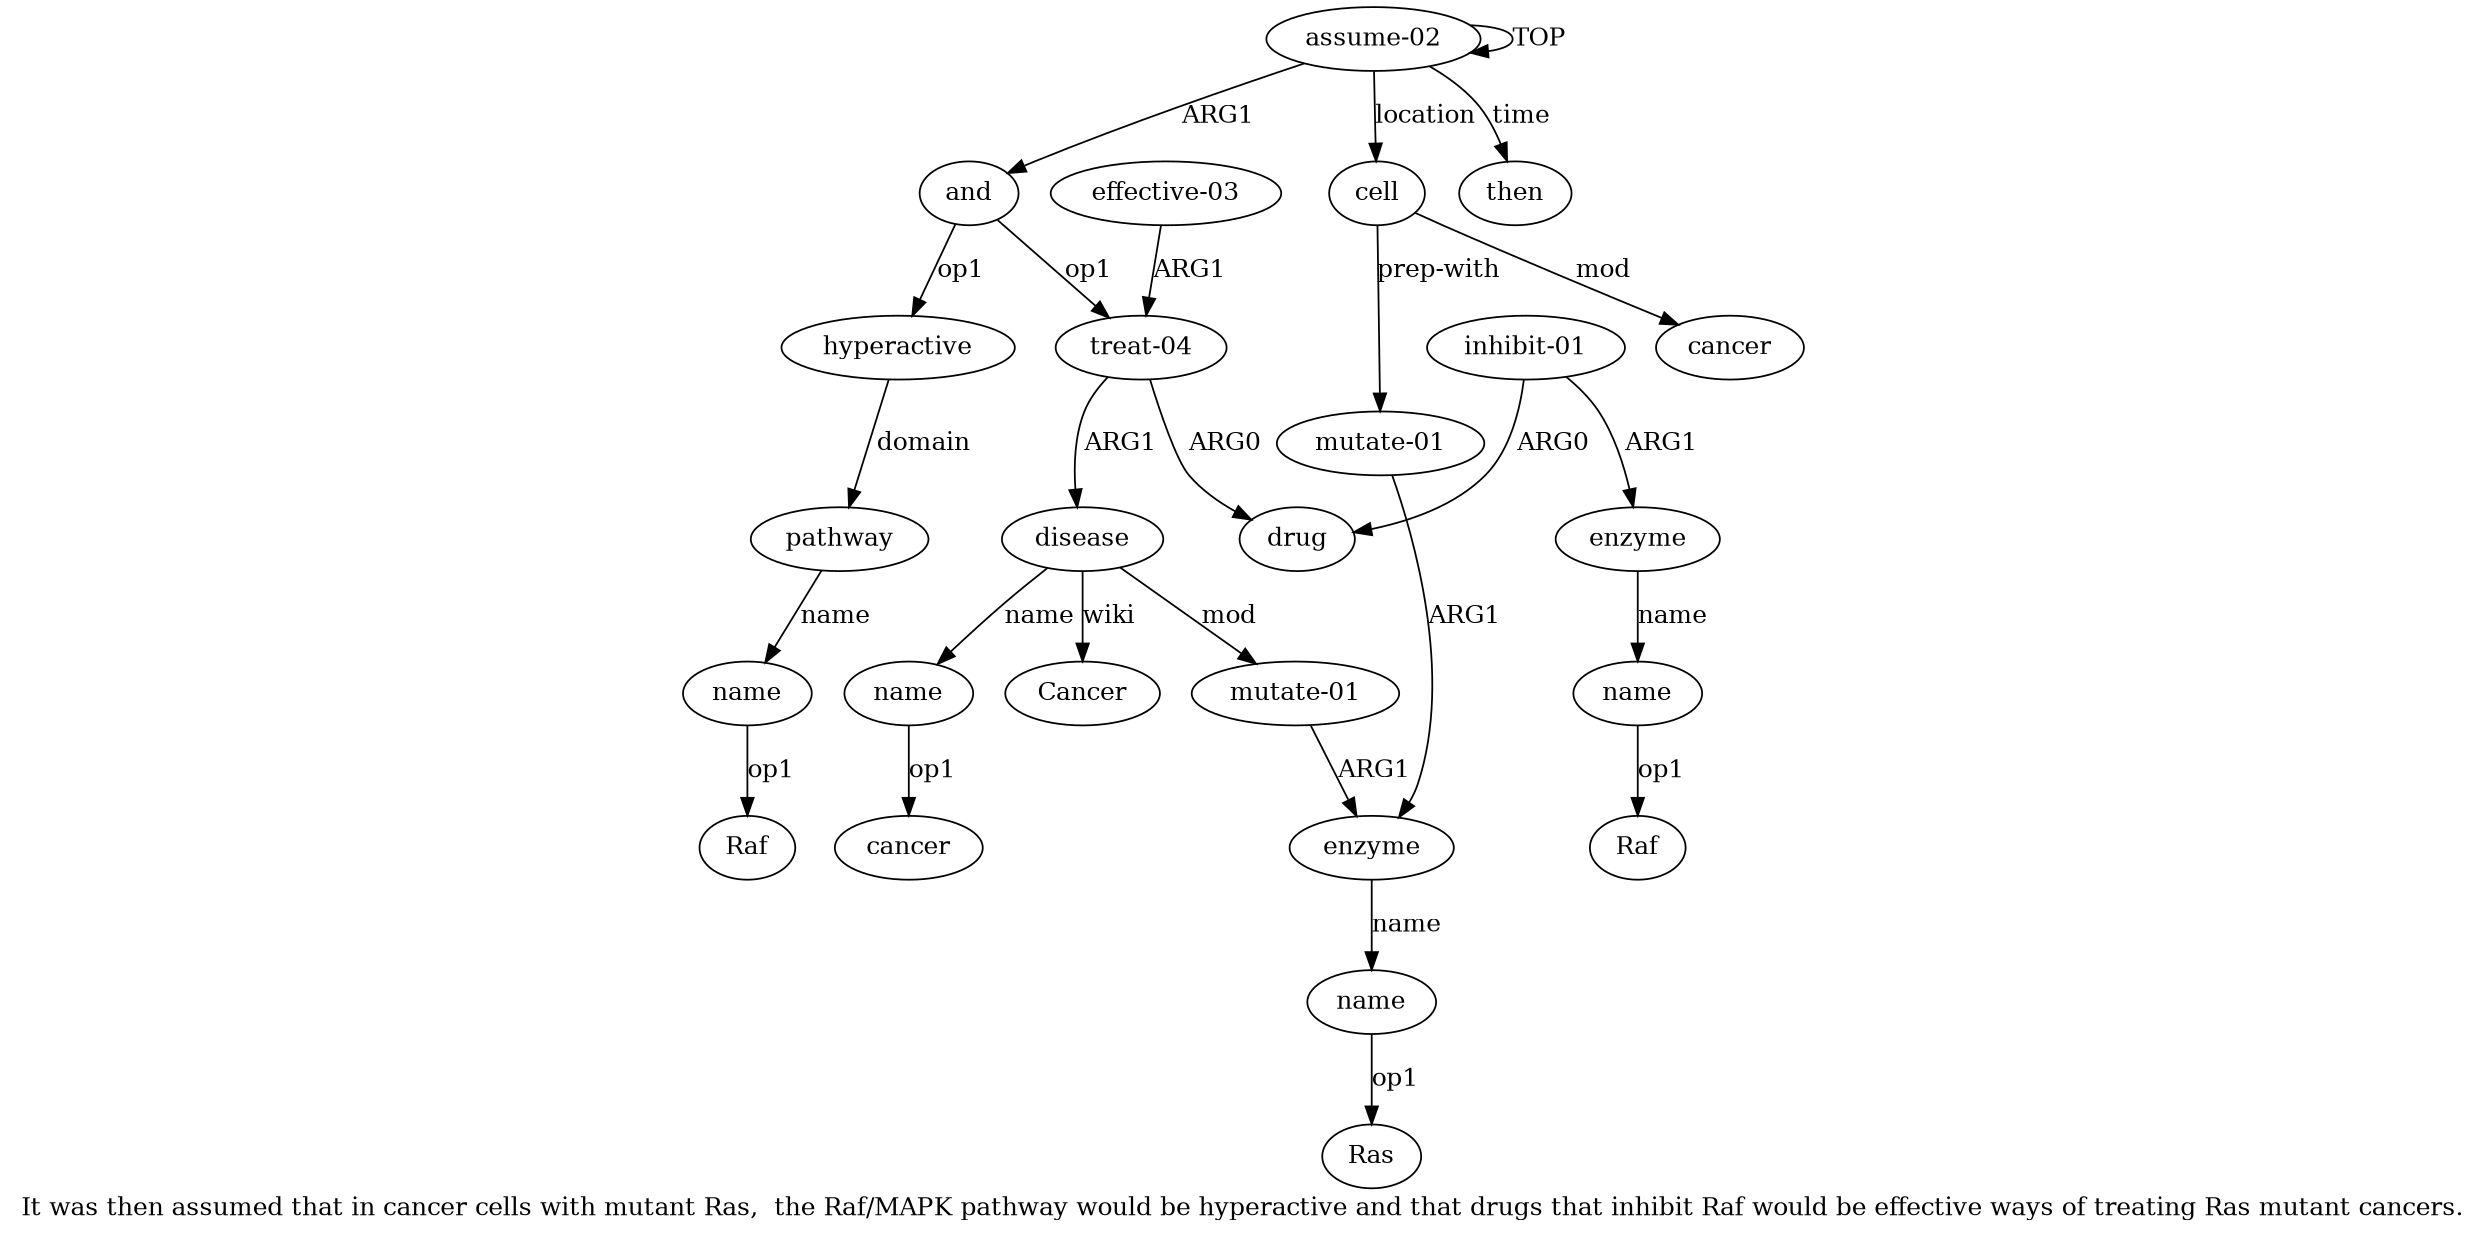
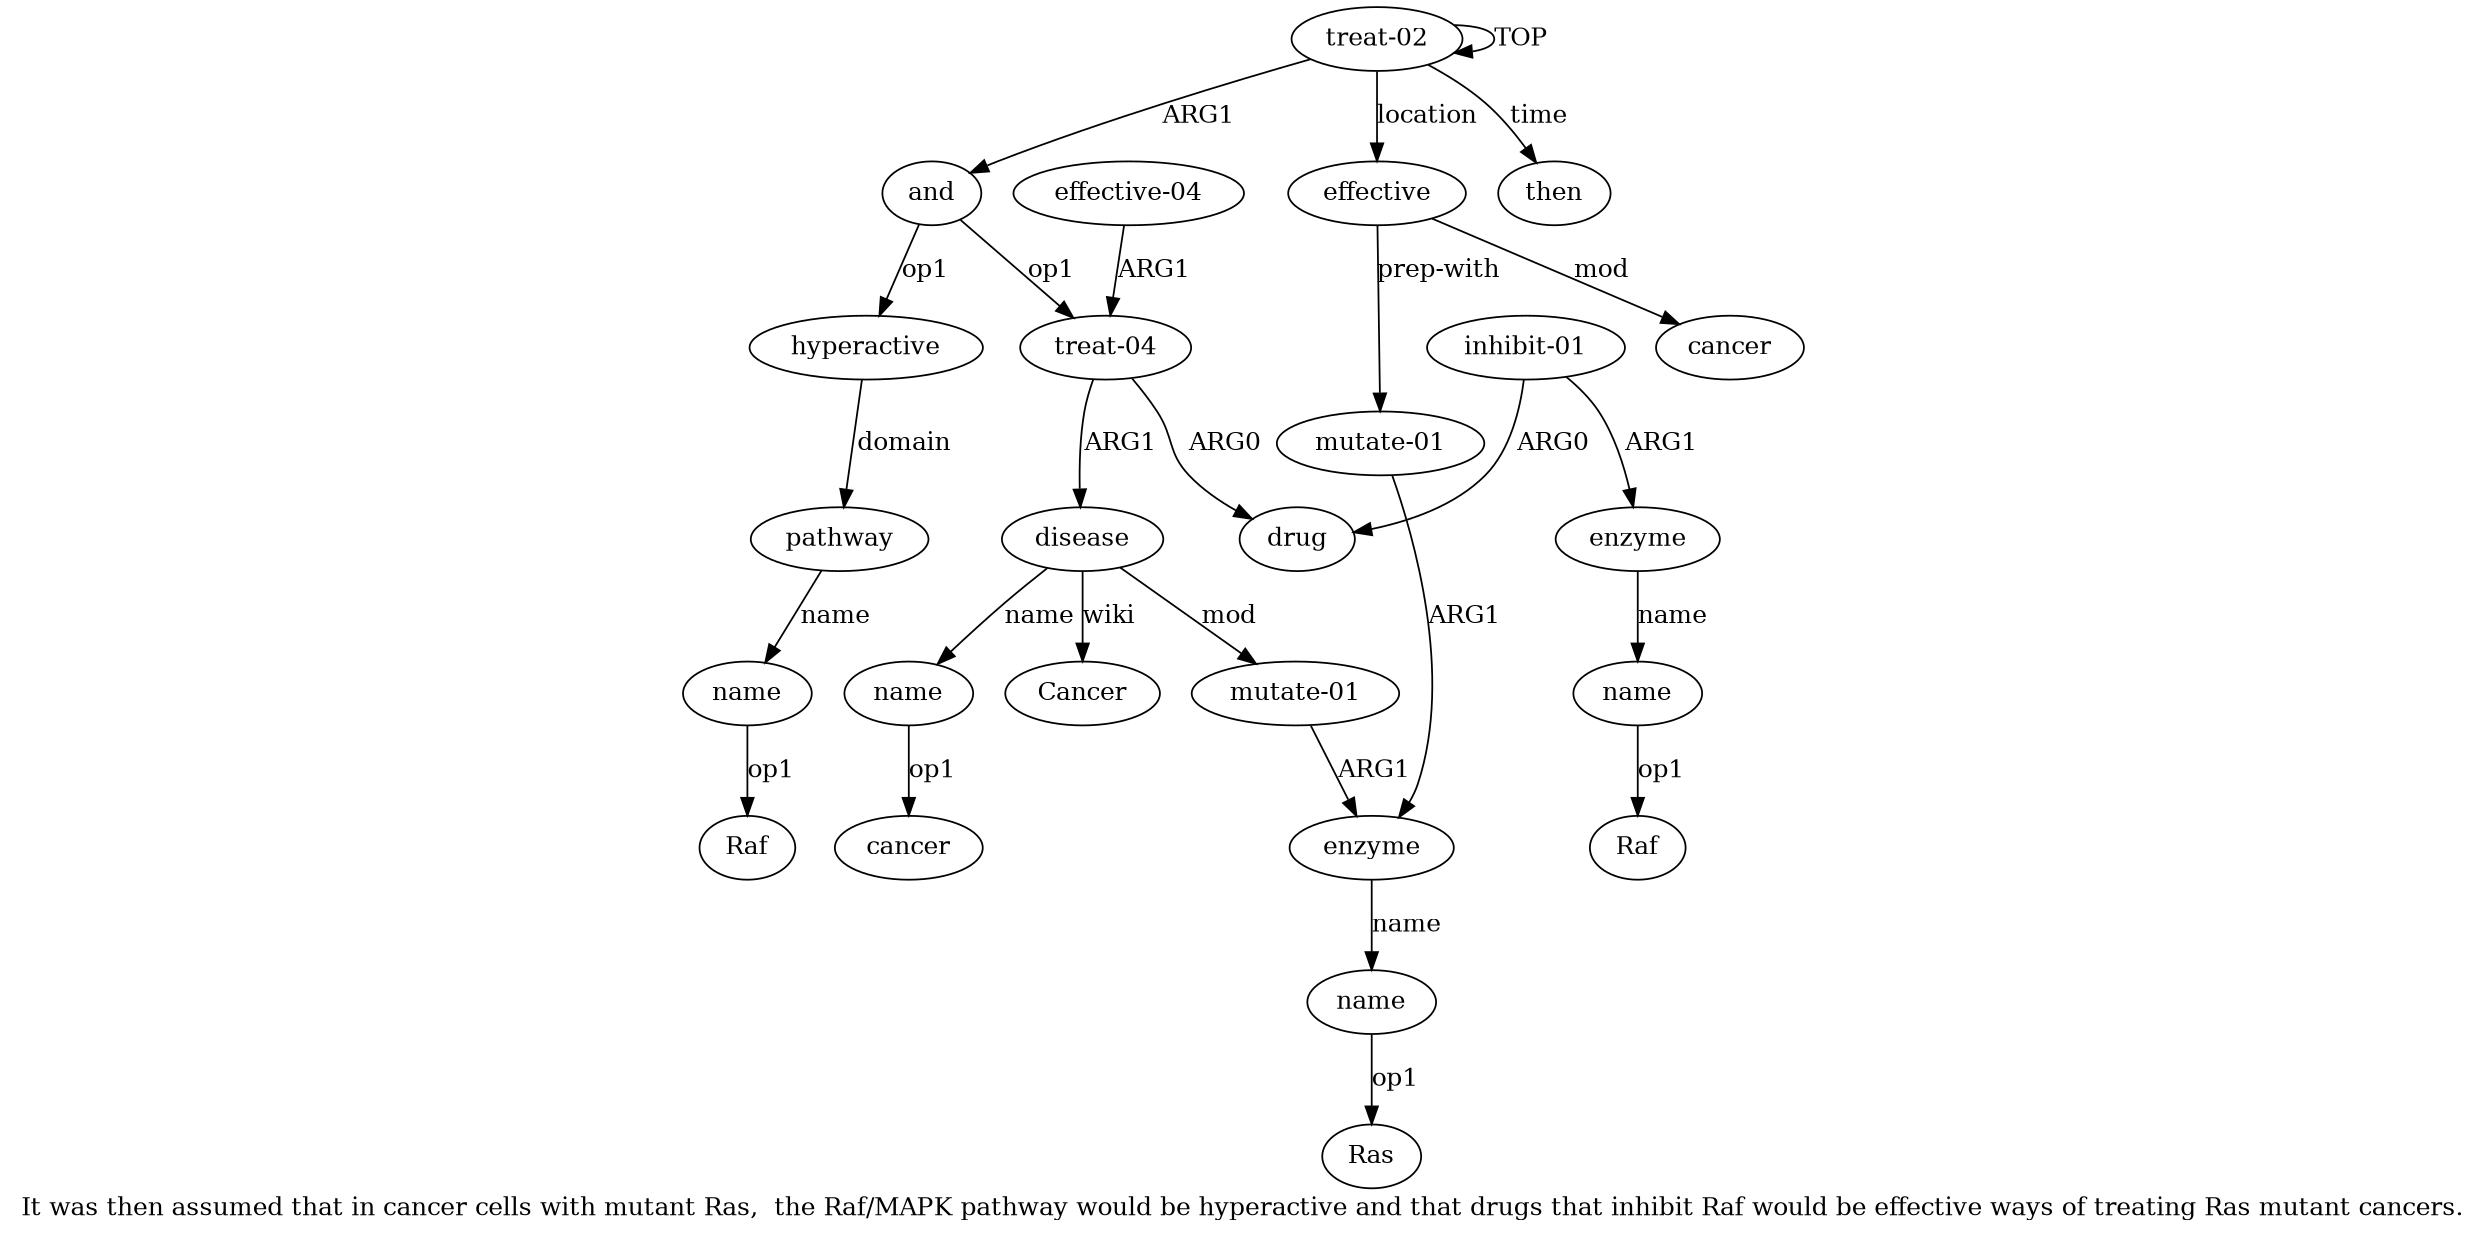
(1373, 39) -> (1377, 39)
(1166, 193) -> (1129, 193)
(1377, 193) -> (1377, 193)
